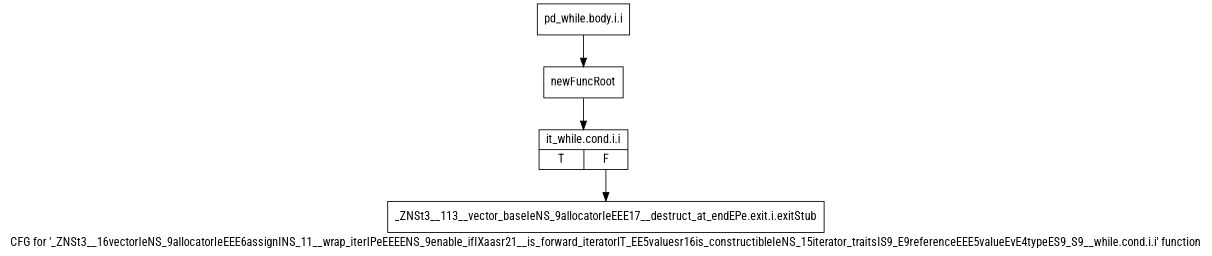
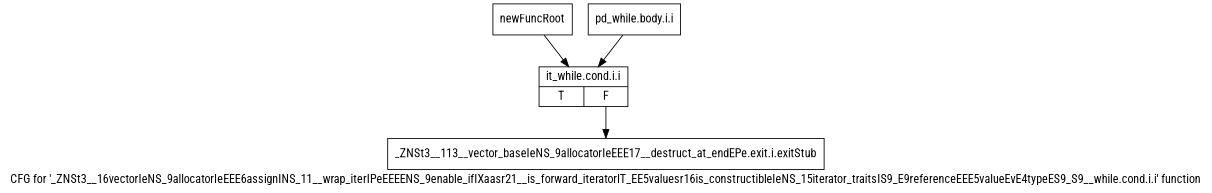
(583, 47) -> (613, 48)
